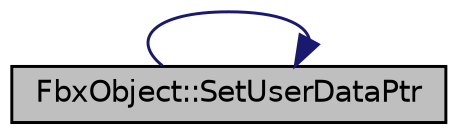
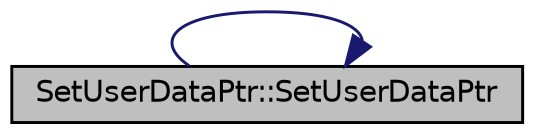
(229, 94) -> (267, 94)
